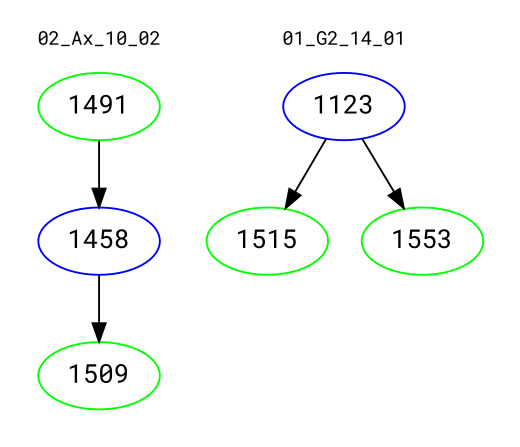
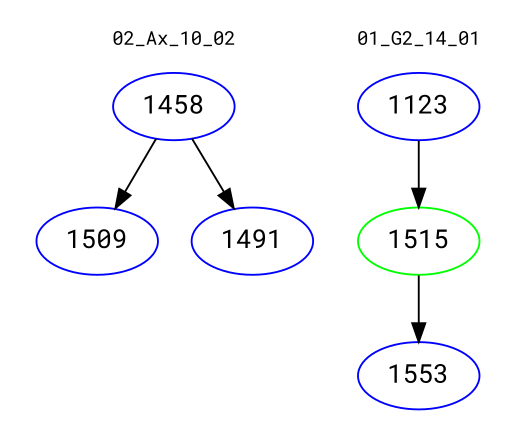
(99, 107) -> (252, 241)
(99, 165) -> (208, 165)
(378, 165) -> (419, 299)
(422, 241) -> (419, 376)
(99, 376) -> (97, 241)
